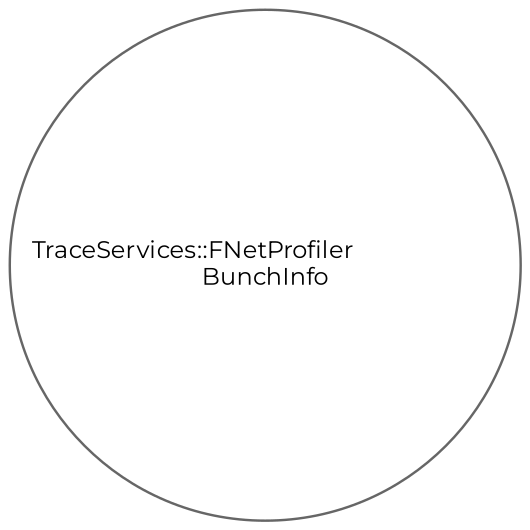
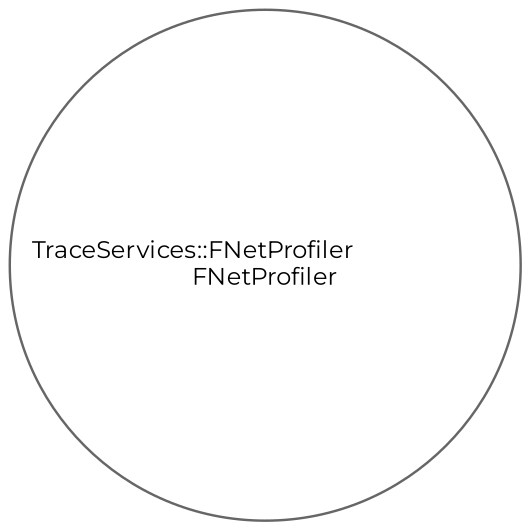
(265, 265) -> (265, 265)
